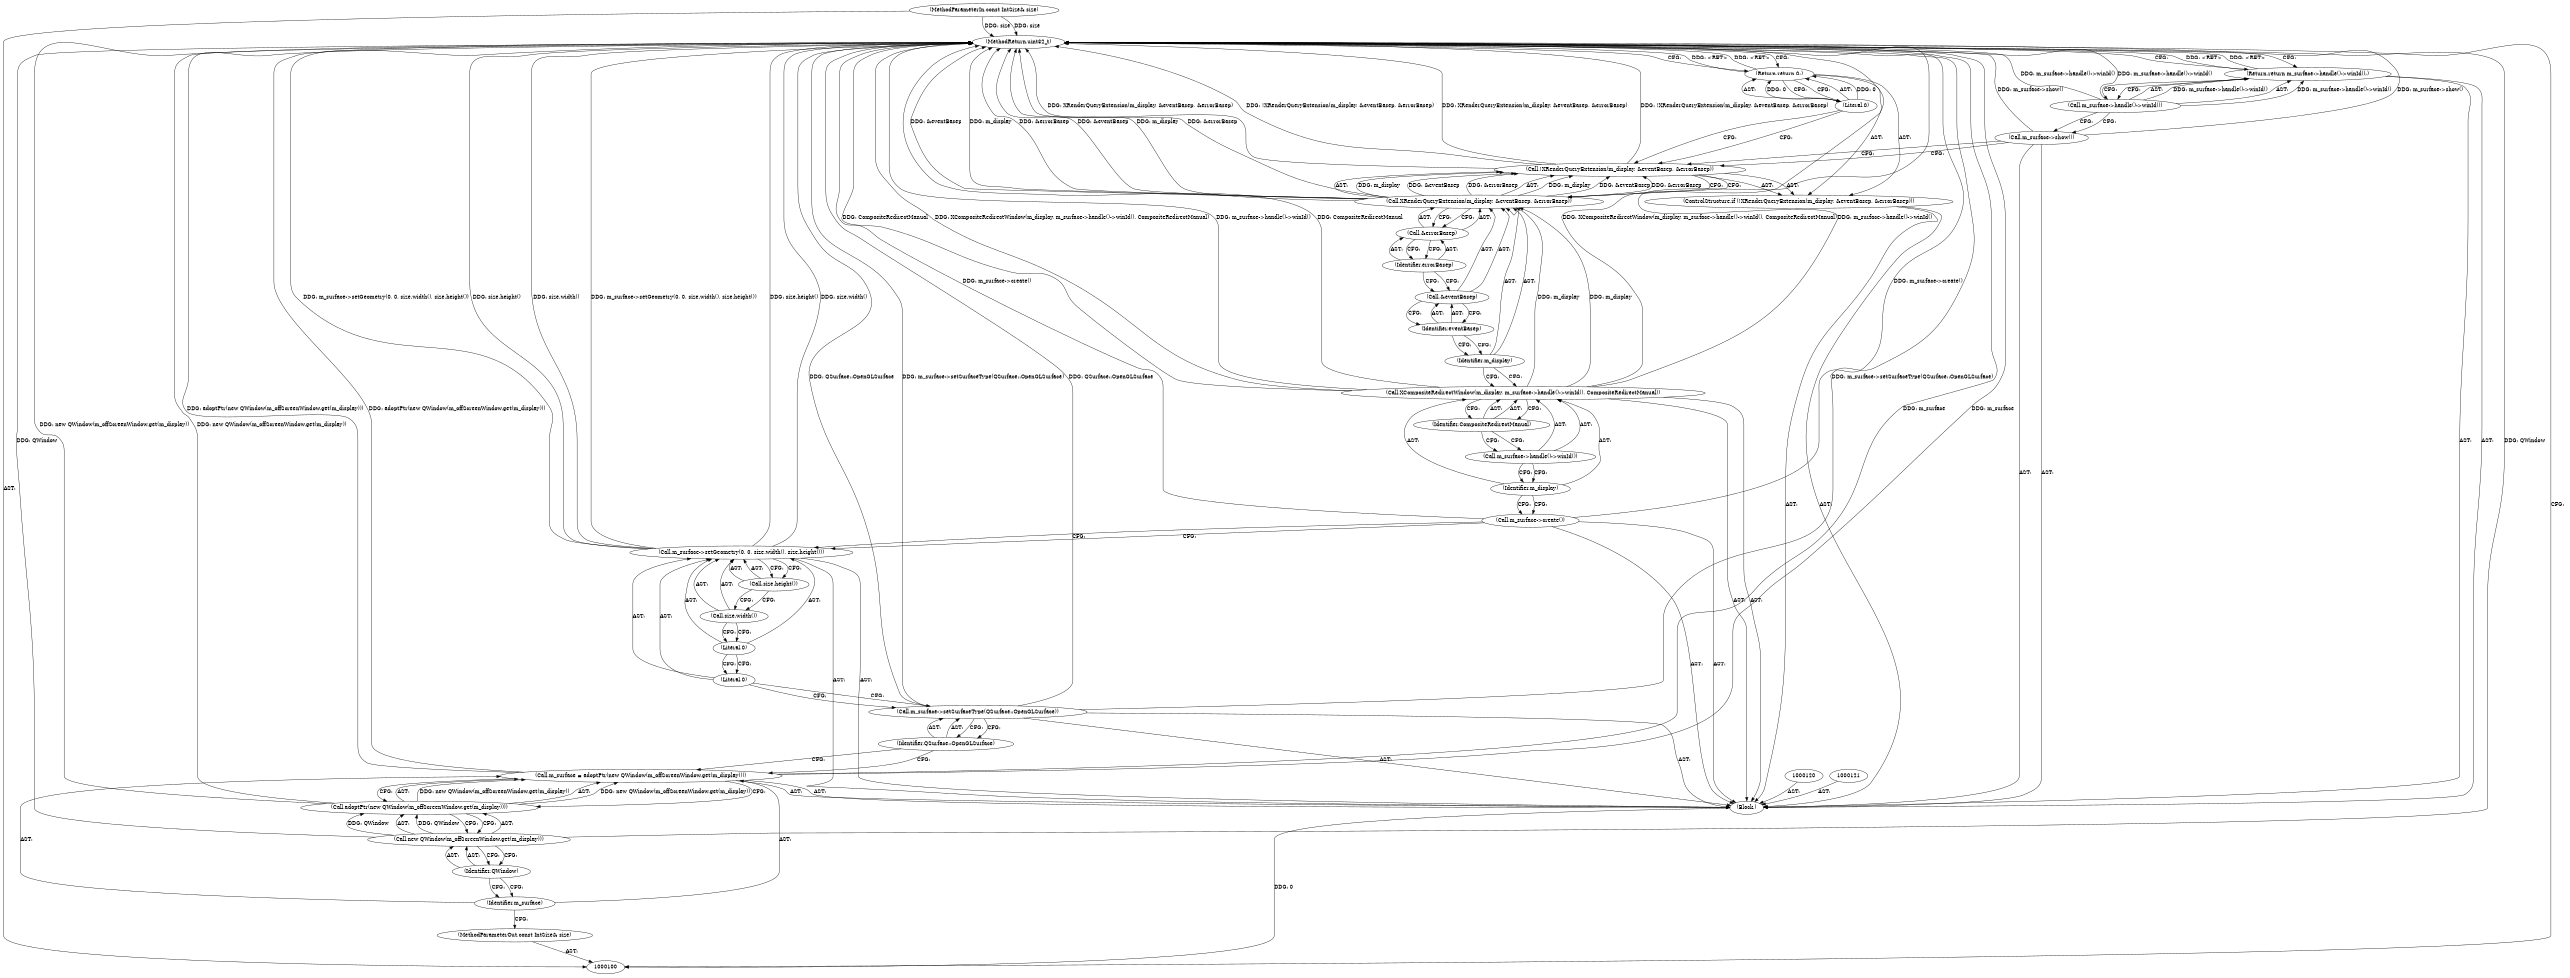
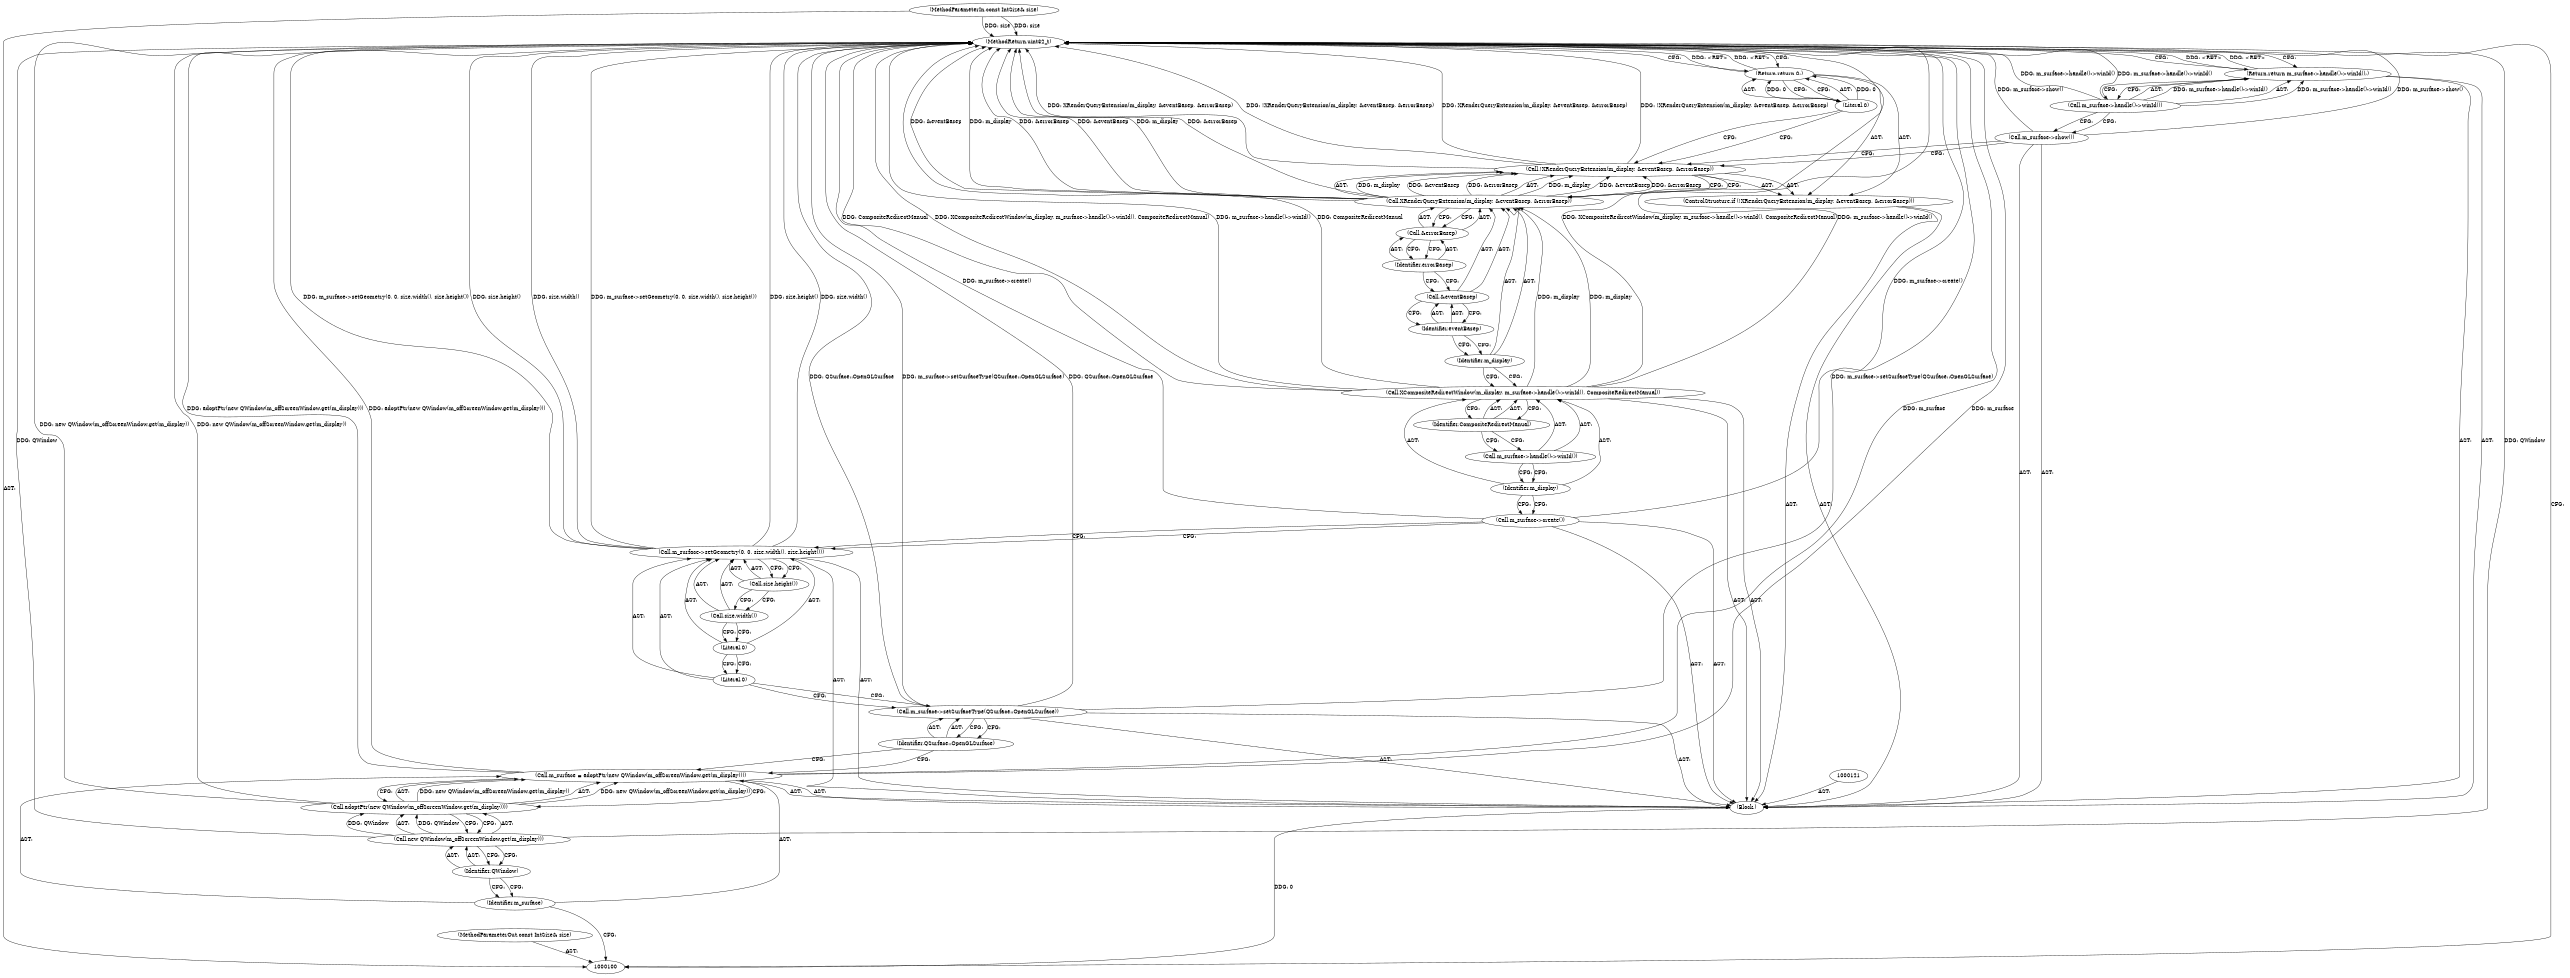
(1804, 776) -> none
(515, 918) -> (588, 922)
